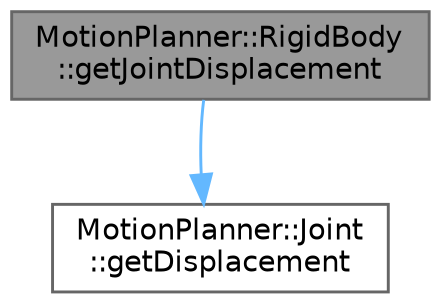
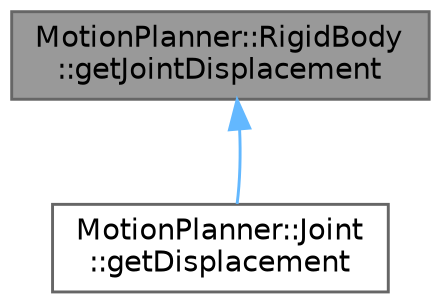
(201, 137) -> (240, 166)
